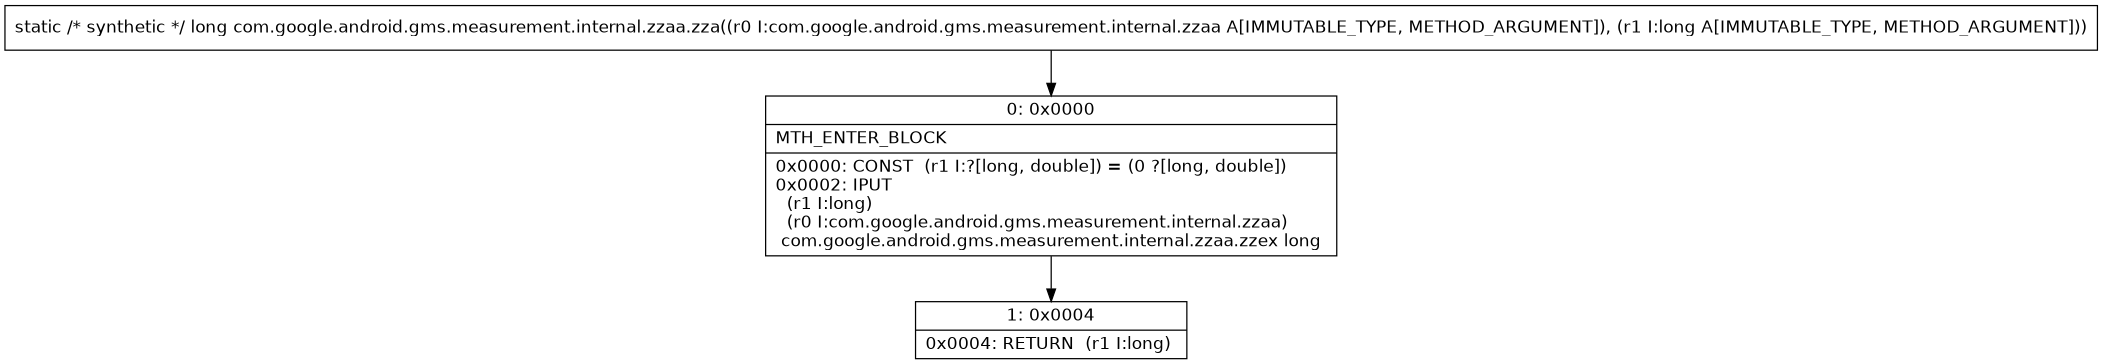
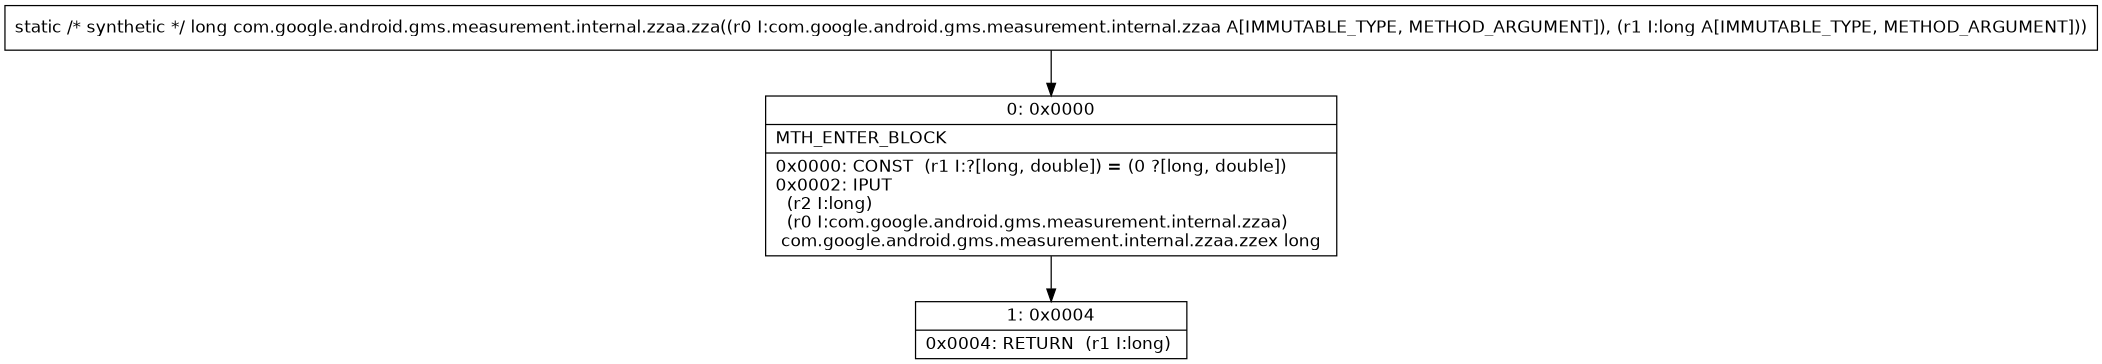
(824, 204) -> (824, 204)
